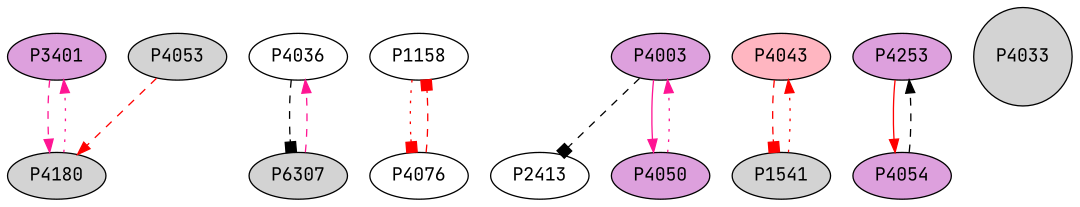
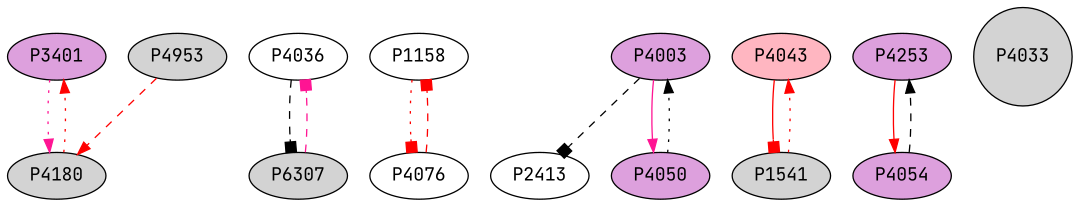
(178, 57) -> (178, 57)
(48, 110) -> (48, 110)
(773, 110) -> (773, 110)
(65, 123) -> (65, 123)
(307, 123) -> (307, 123)
(669, 123) -> (669, 123)
